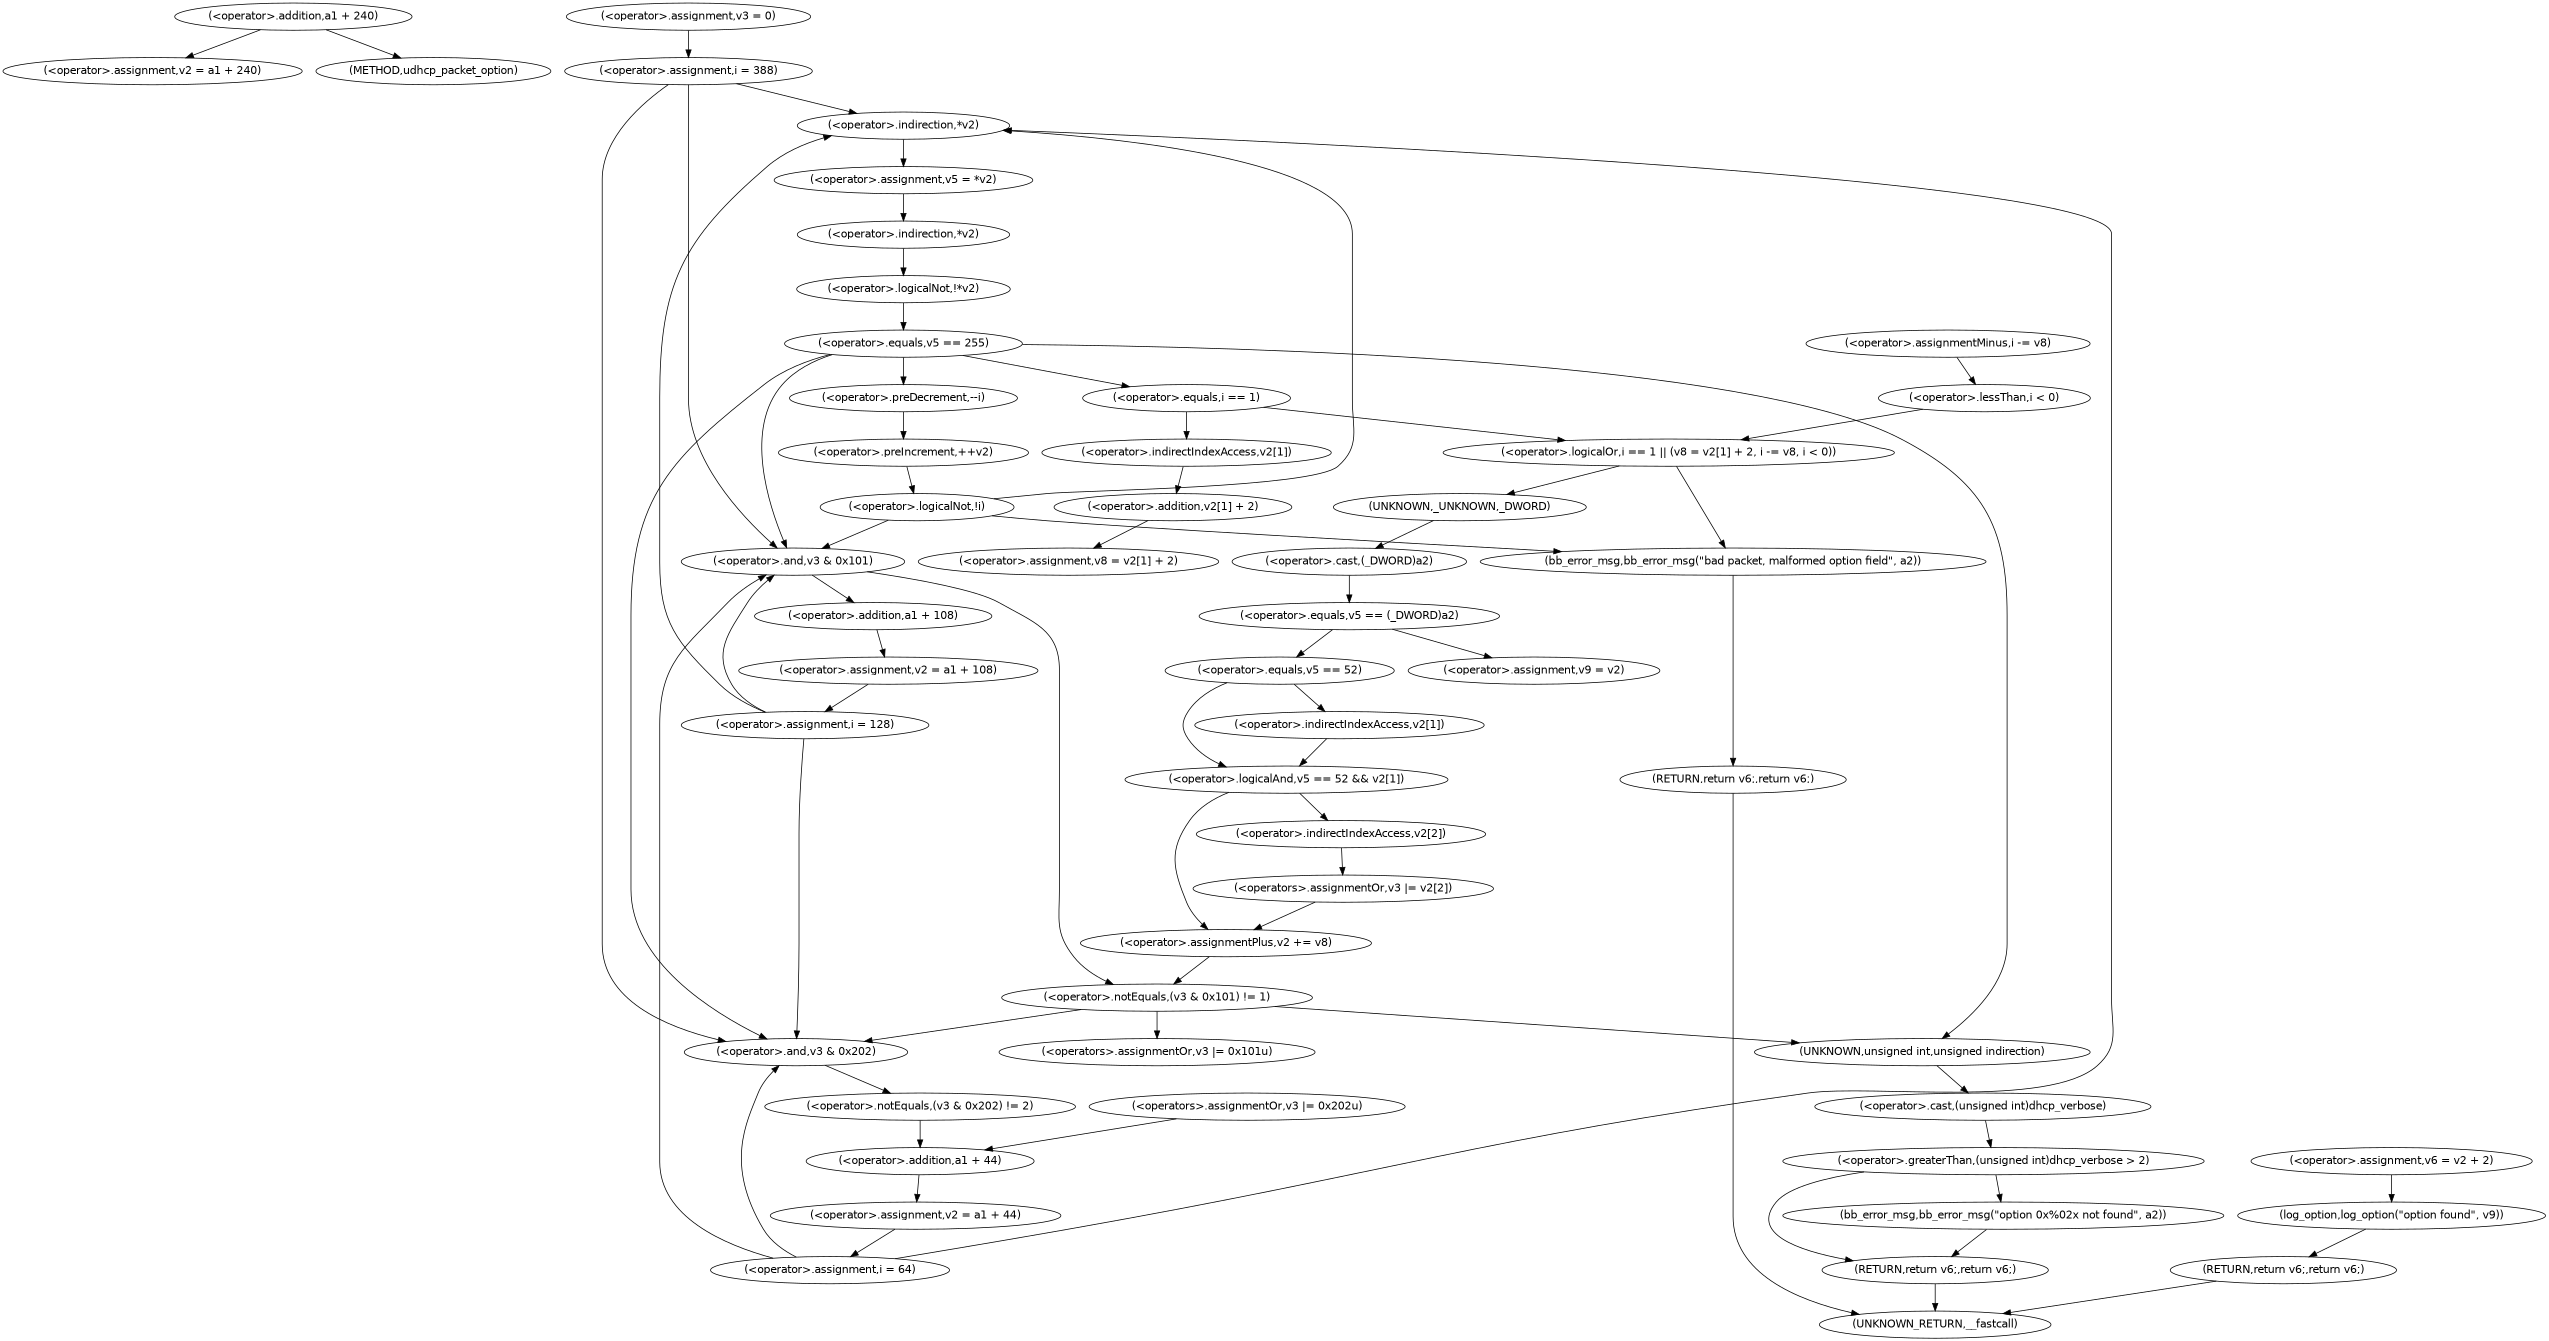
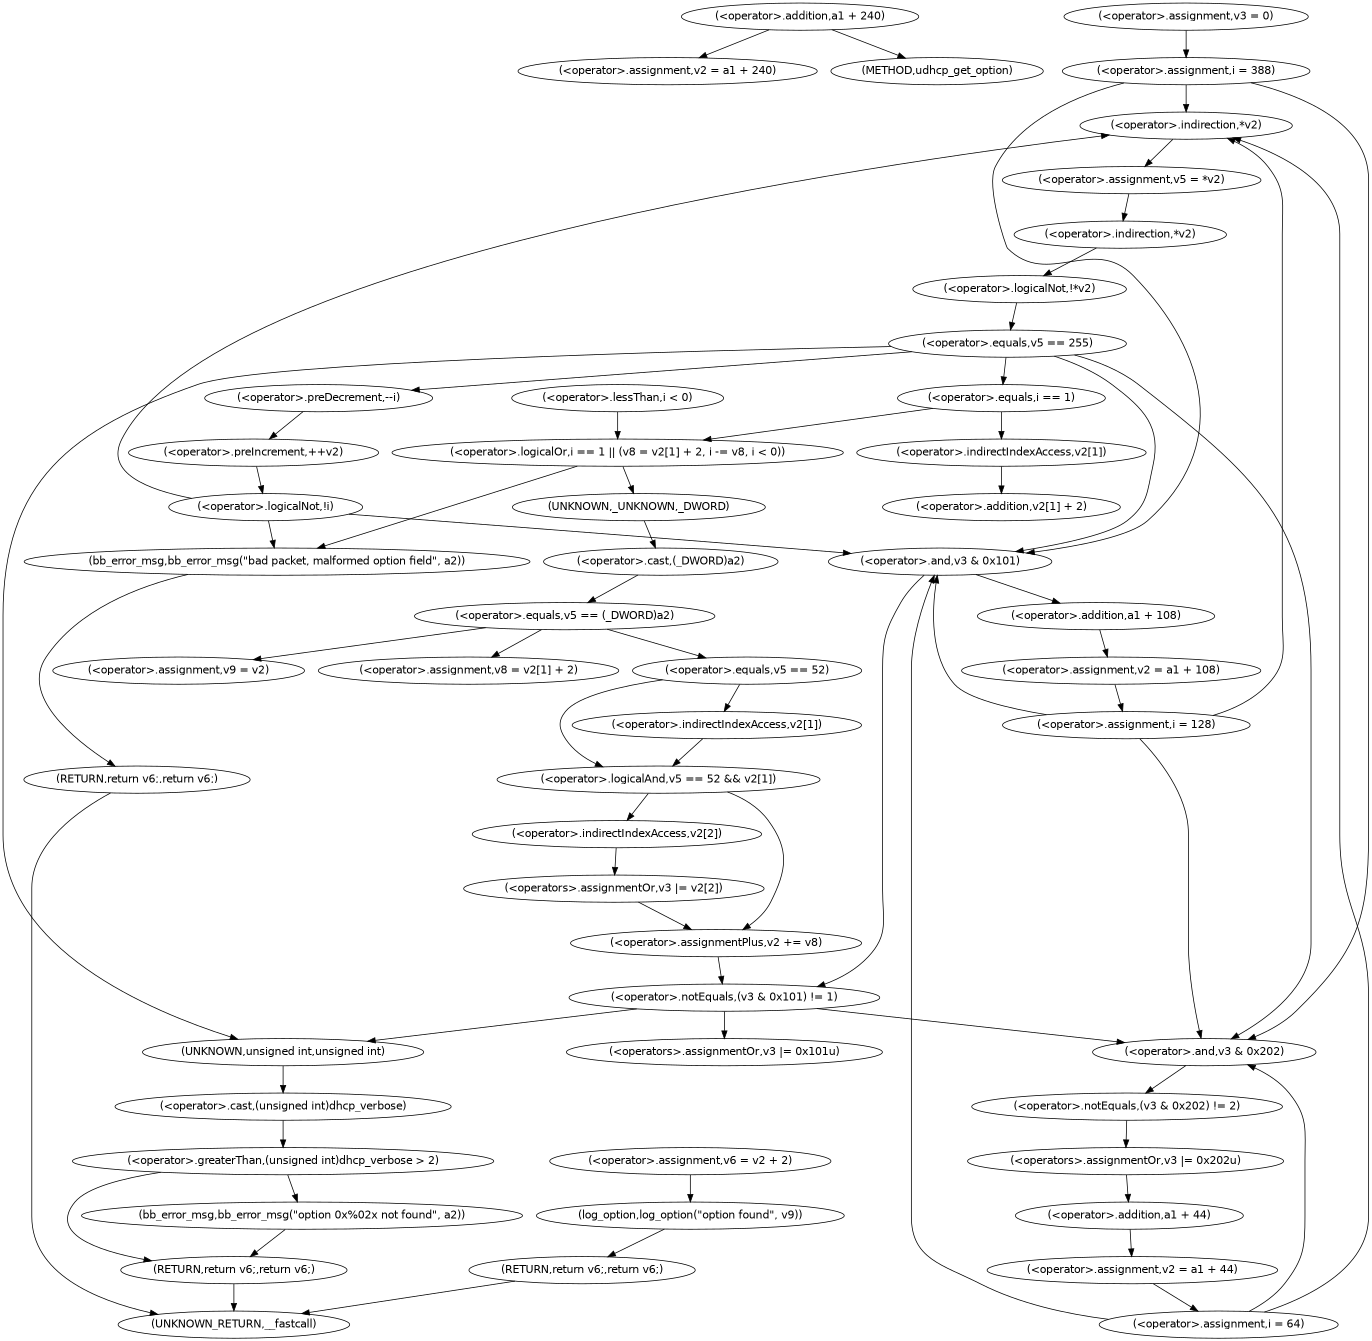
(433, 71) -> (937, 71)
(1948, 344) -> none
(1124, 533) -> (520, 642)
(1922, 1052) -> (283, 1052)
(920, 1130) -> (1126, 1130)
